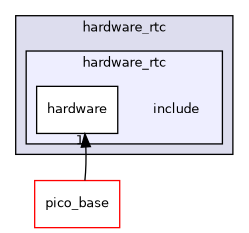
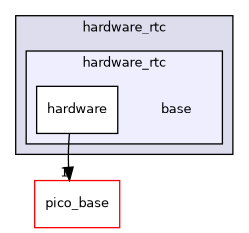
(177, 110) -> (177, 110)
(86, 164) -> (68, 151)
